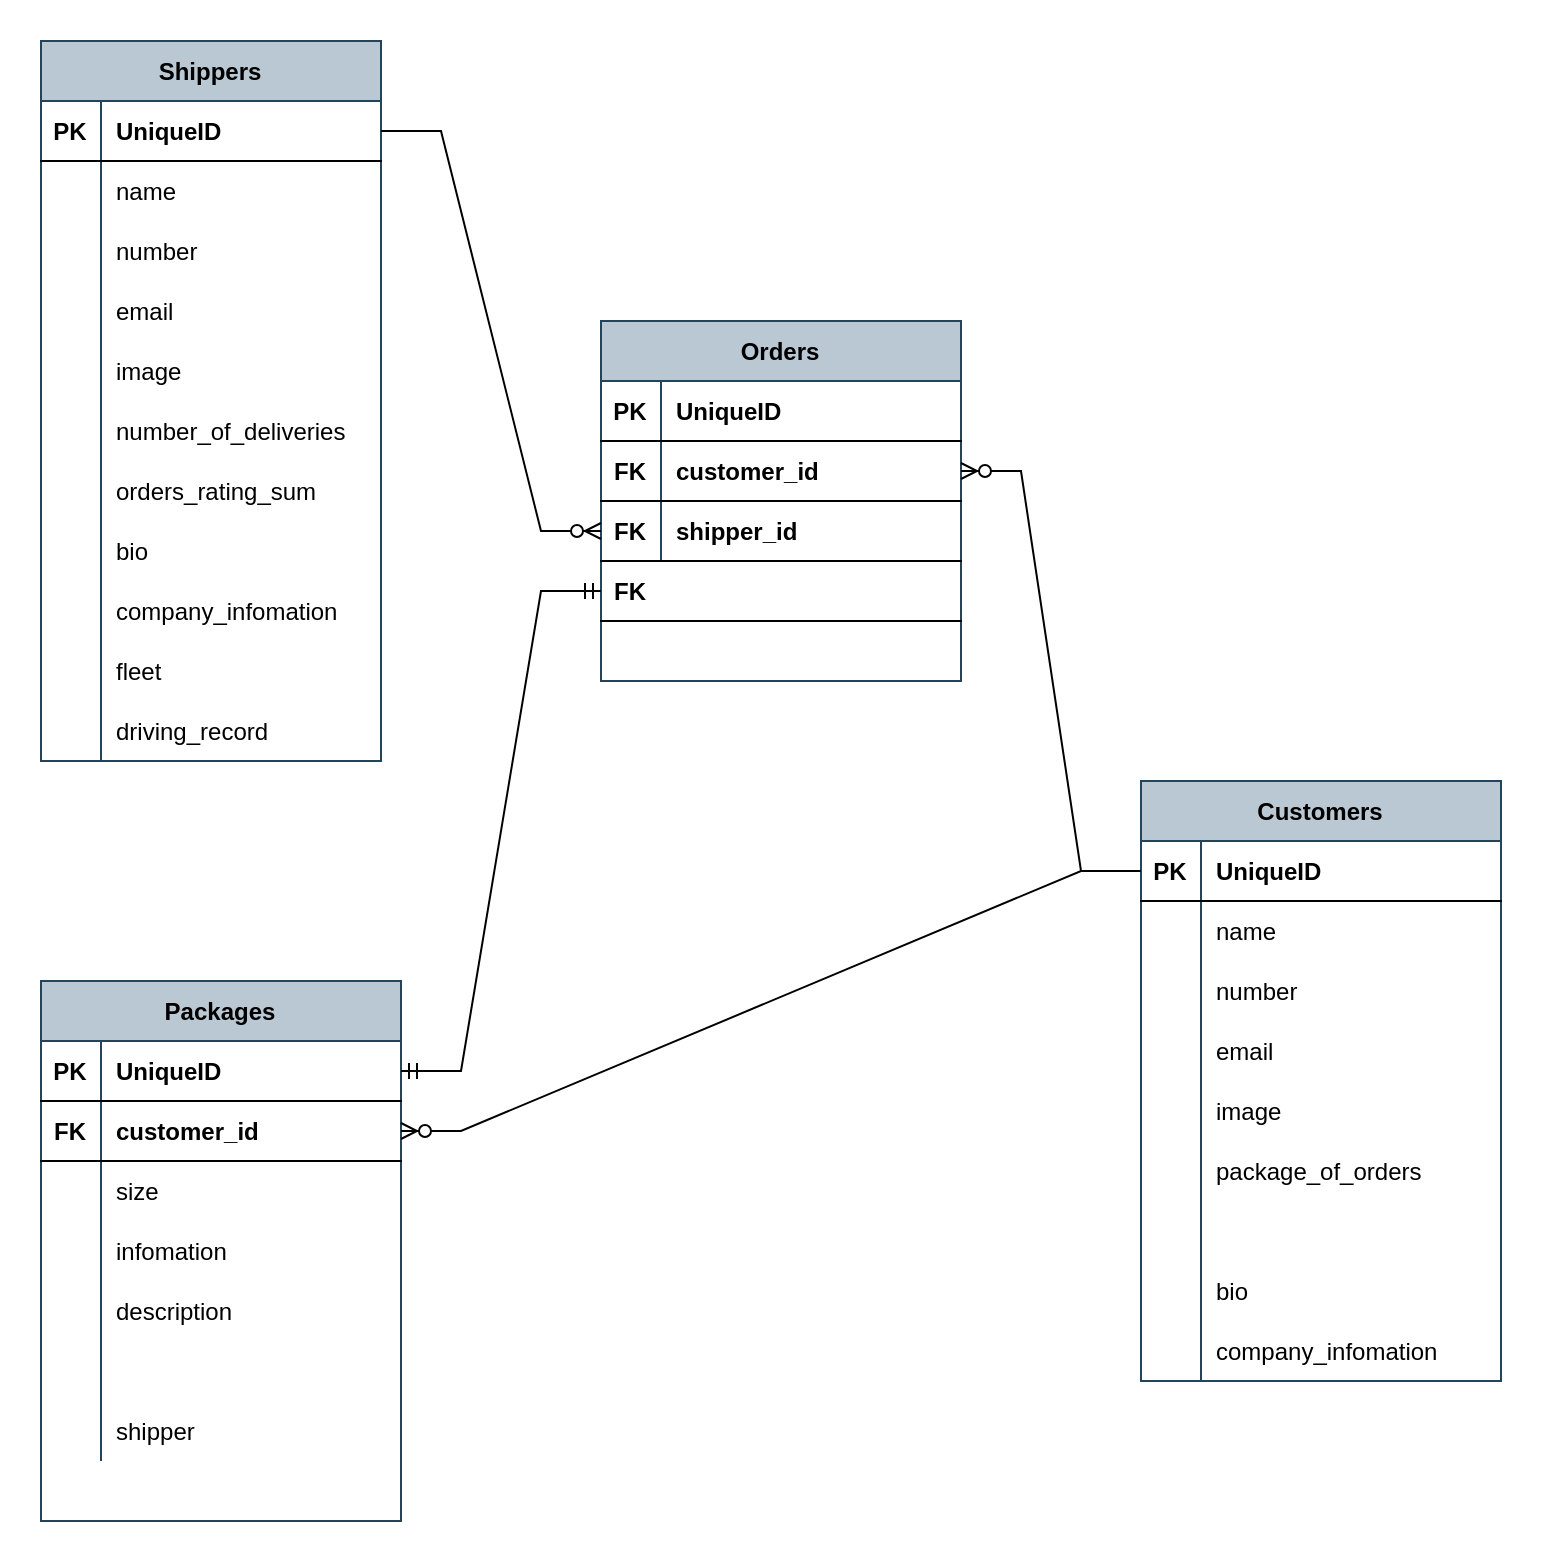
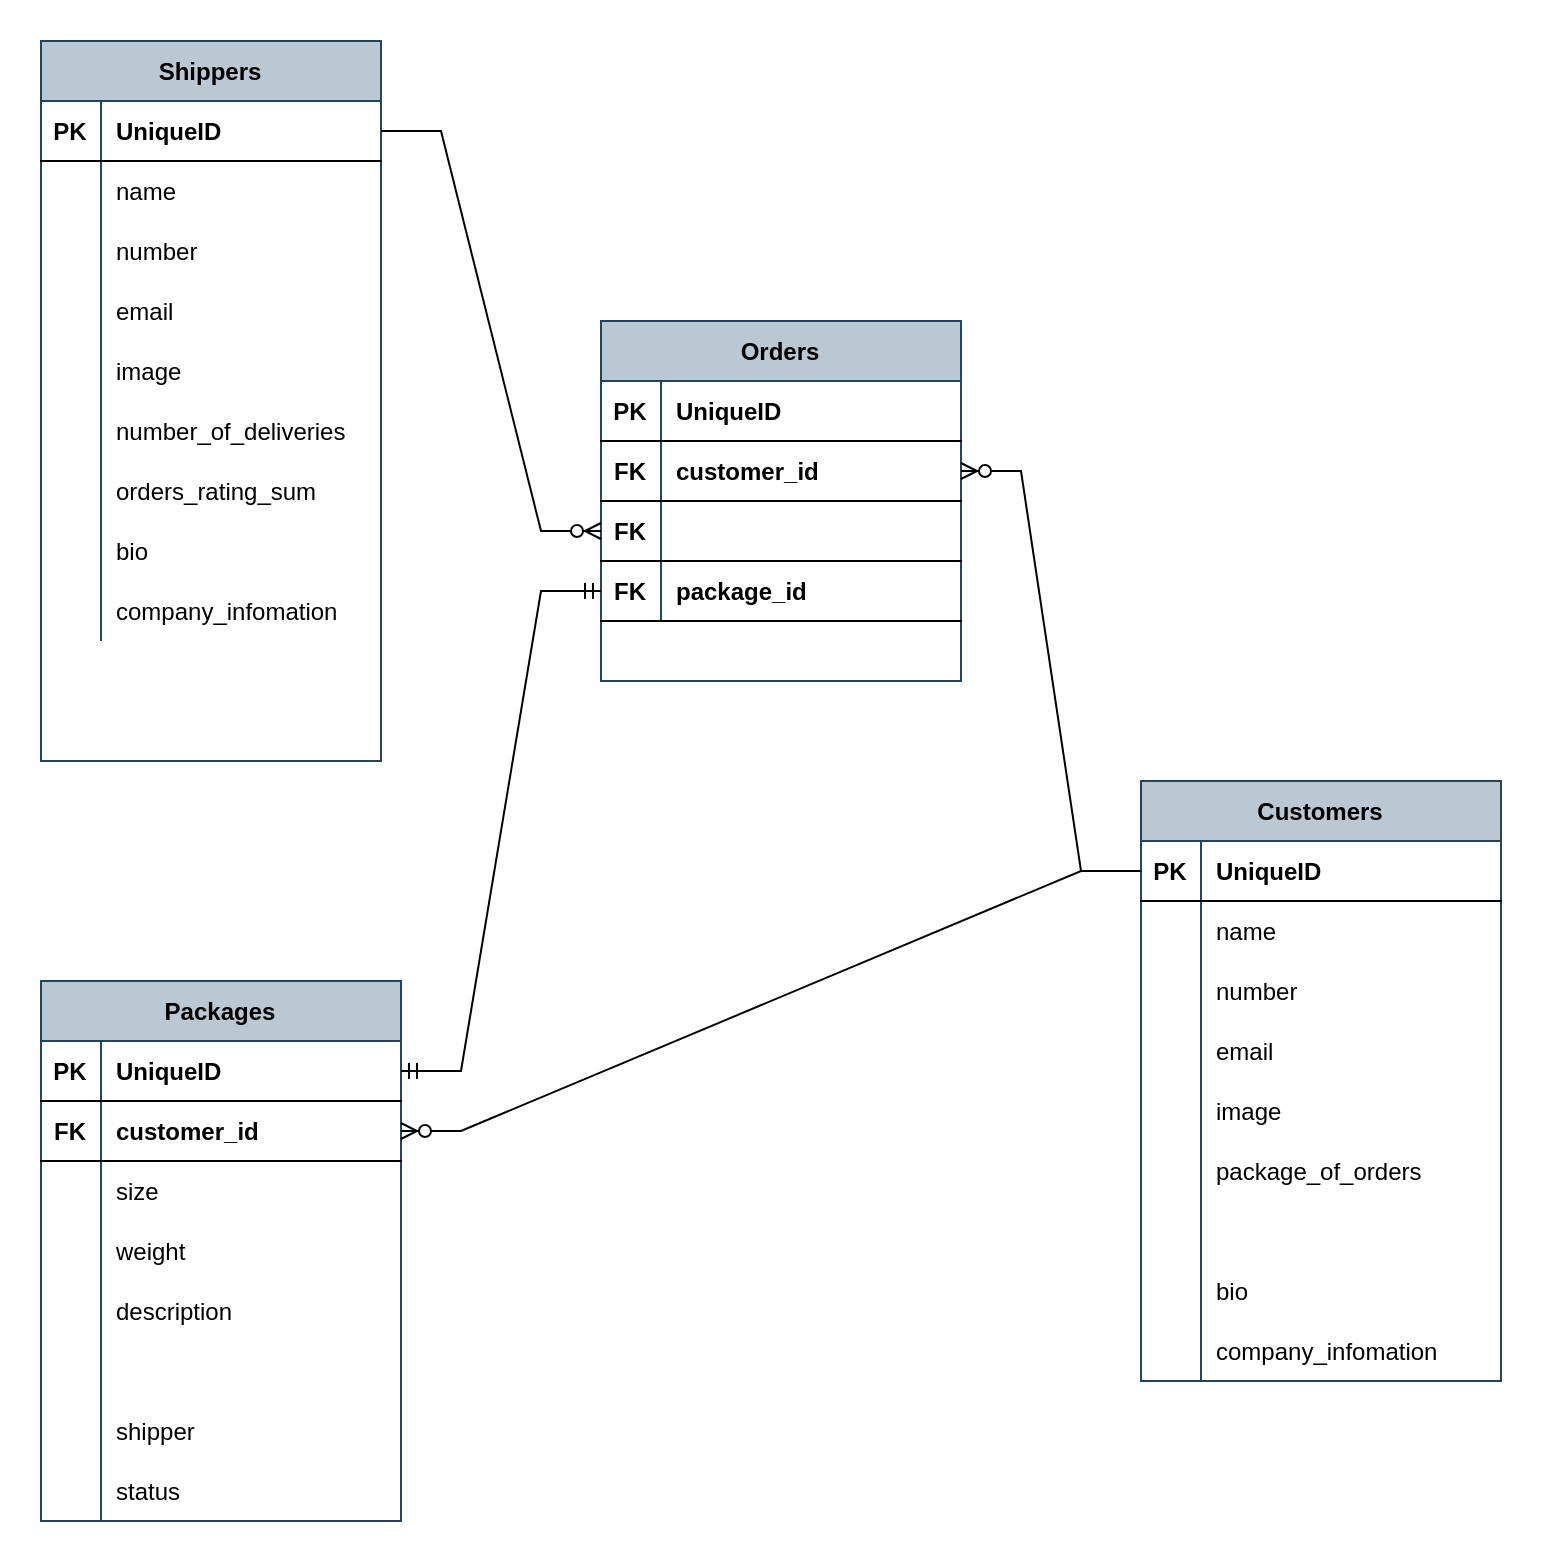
(811, 531) -> none
none -> (811, 591)
(241, 671) -> none
(241, 731) -> none
(177, 1252) -> (153, 1252)
none -> (251, 1491)
